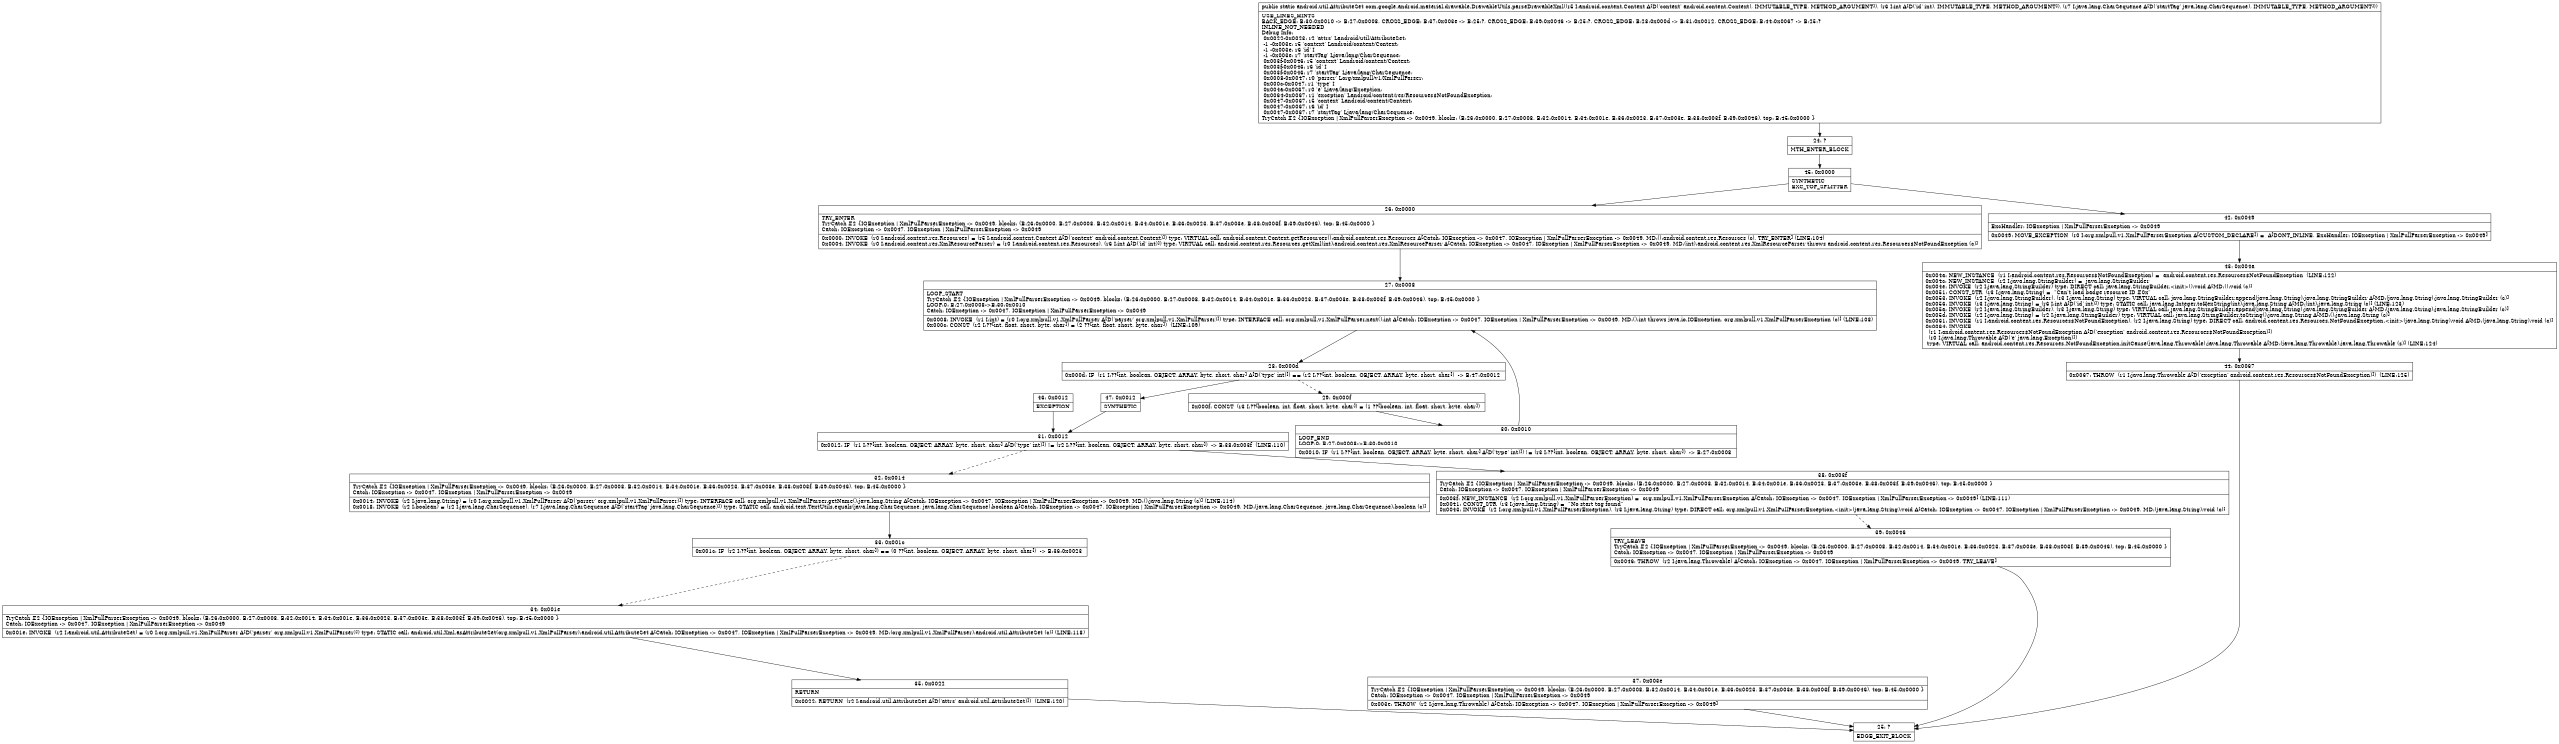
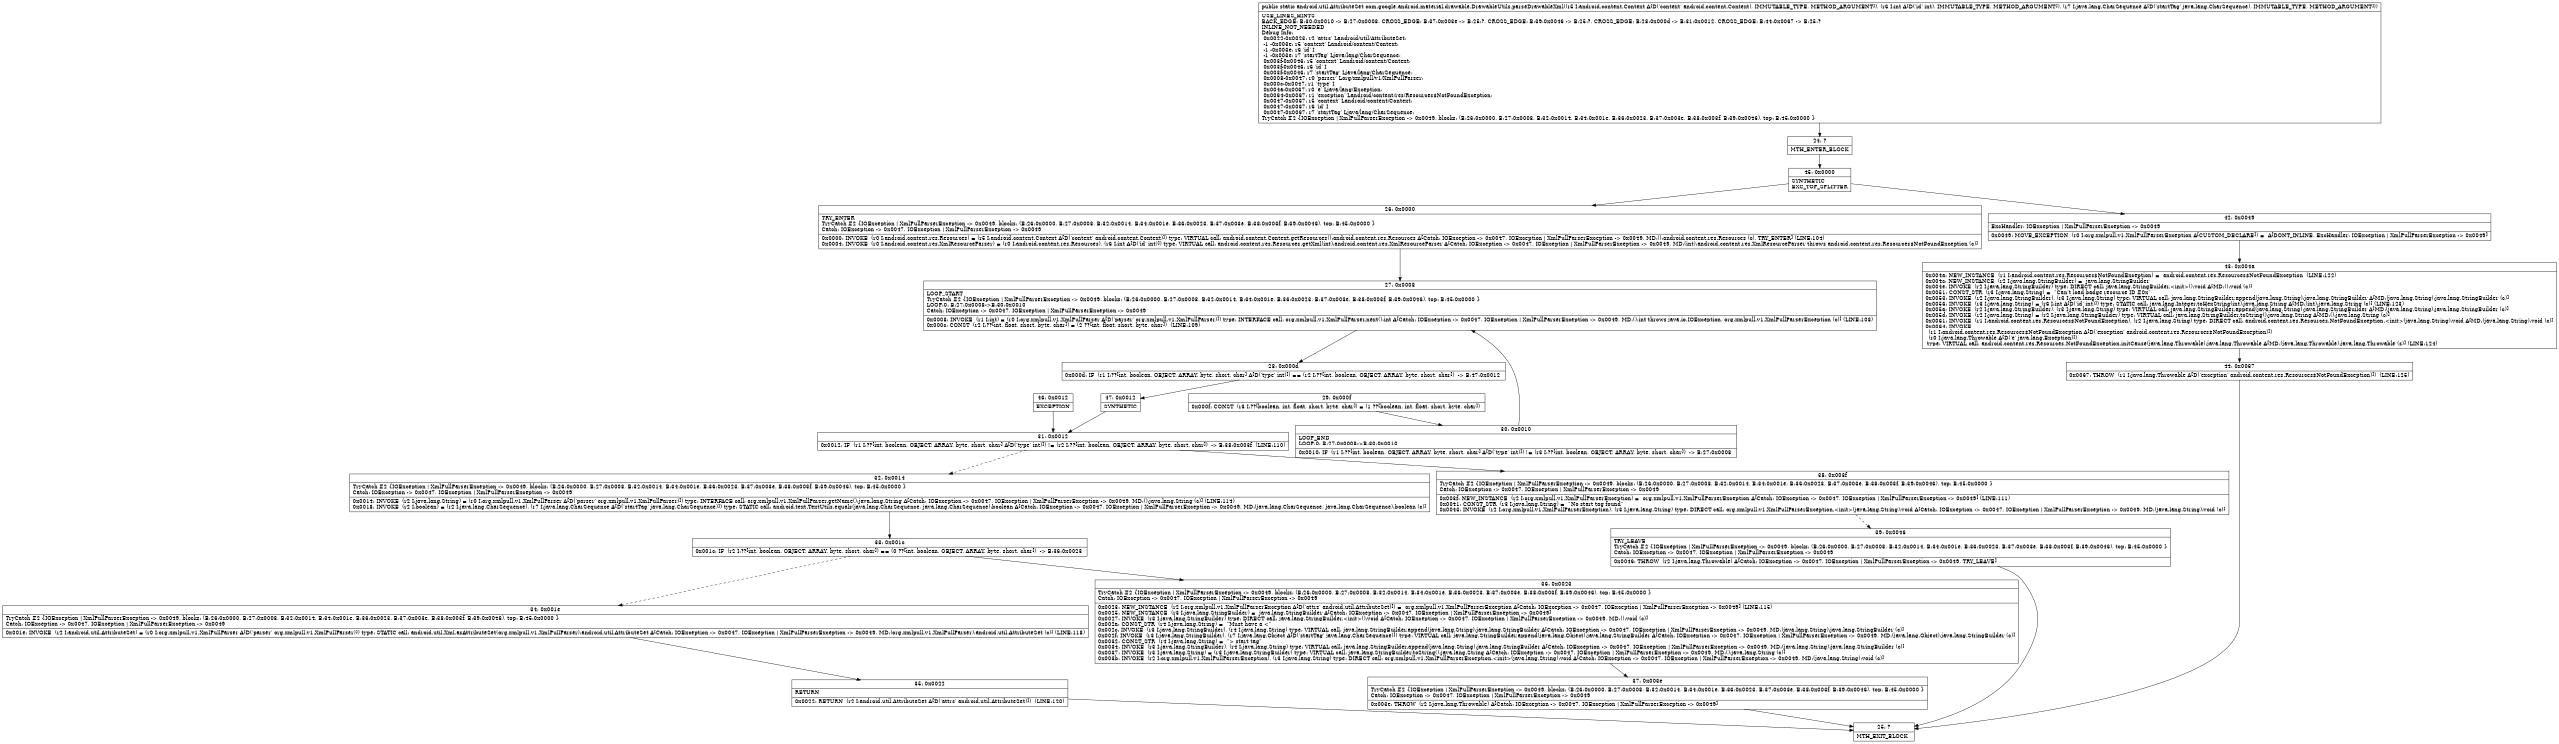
(1309, 386) -> none
none -> (1557, 622)
(1884, 736) -> (1882, 736)
